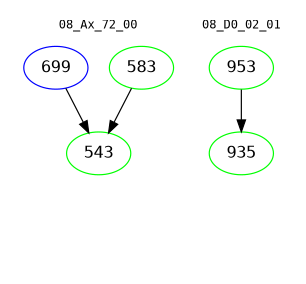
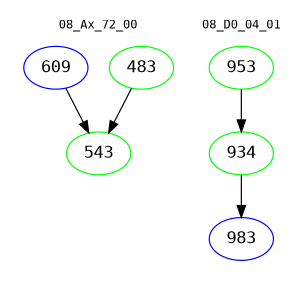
(242, 26) -> (242, 26)
(56, 68) -> (56, 68)
(141, 68) -> (141, 68)
(241, 153) -> (241, 153)
none -> (241, 239)
